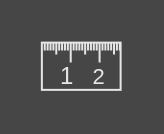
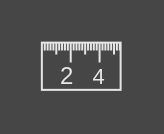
(99, 77) -> (99, 77)
